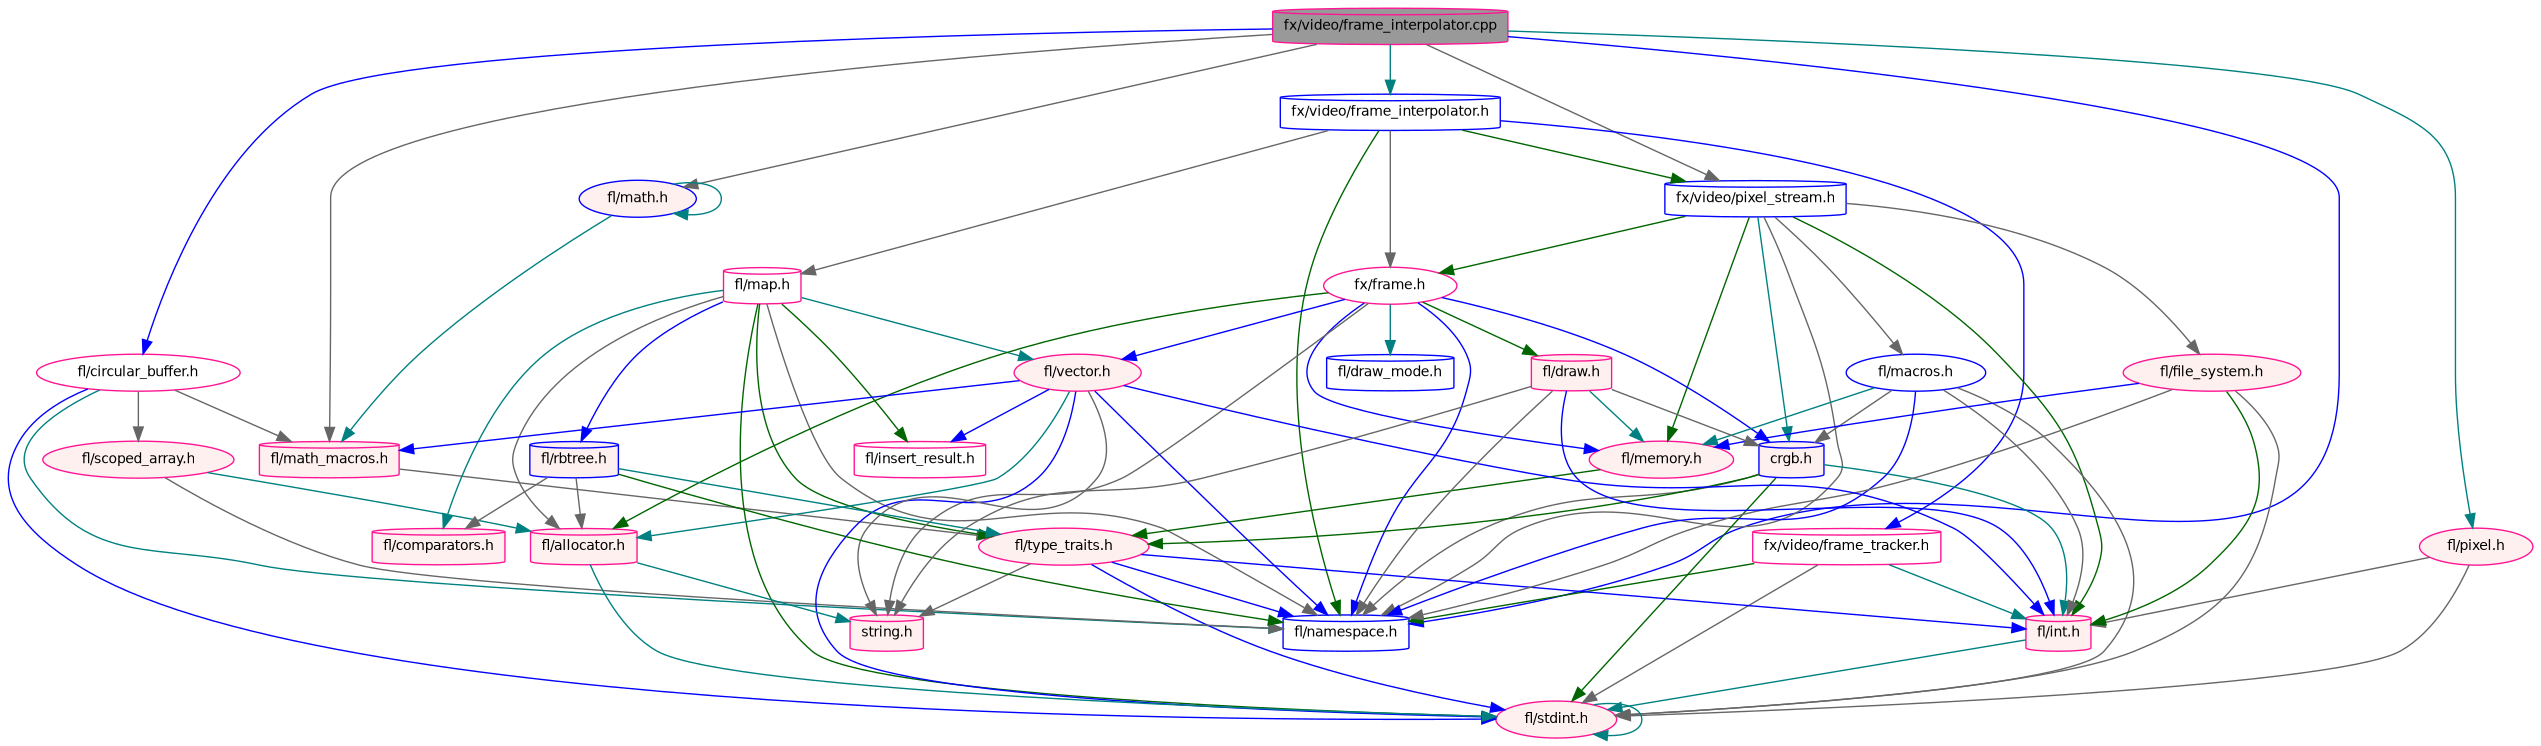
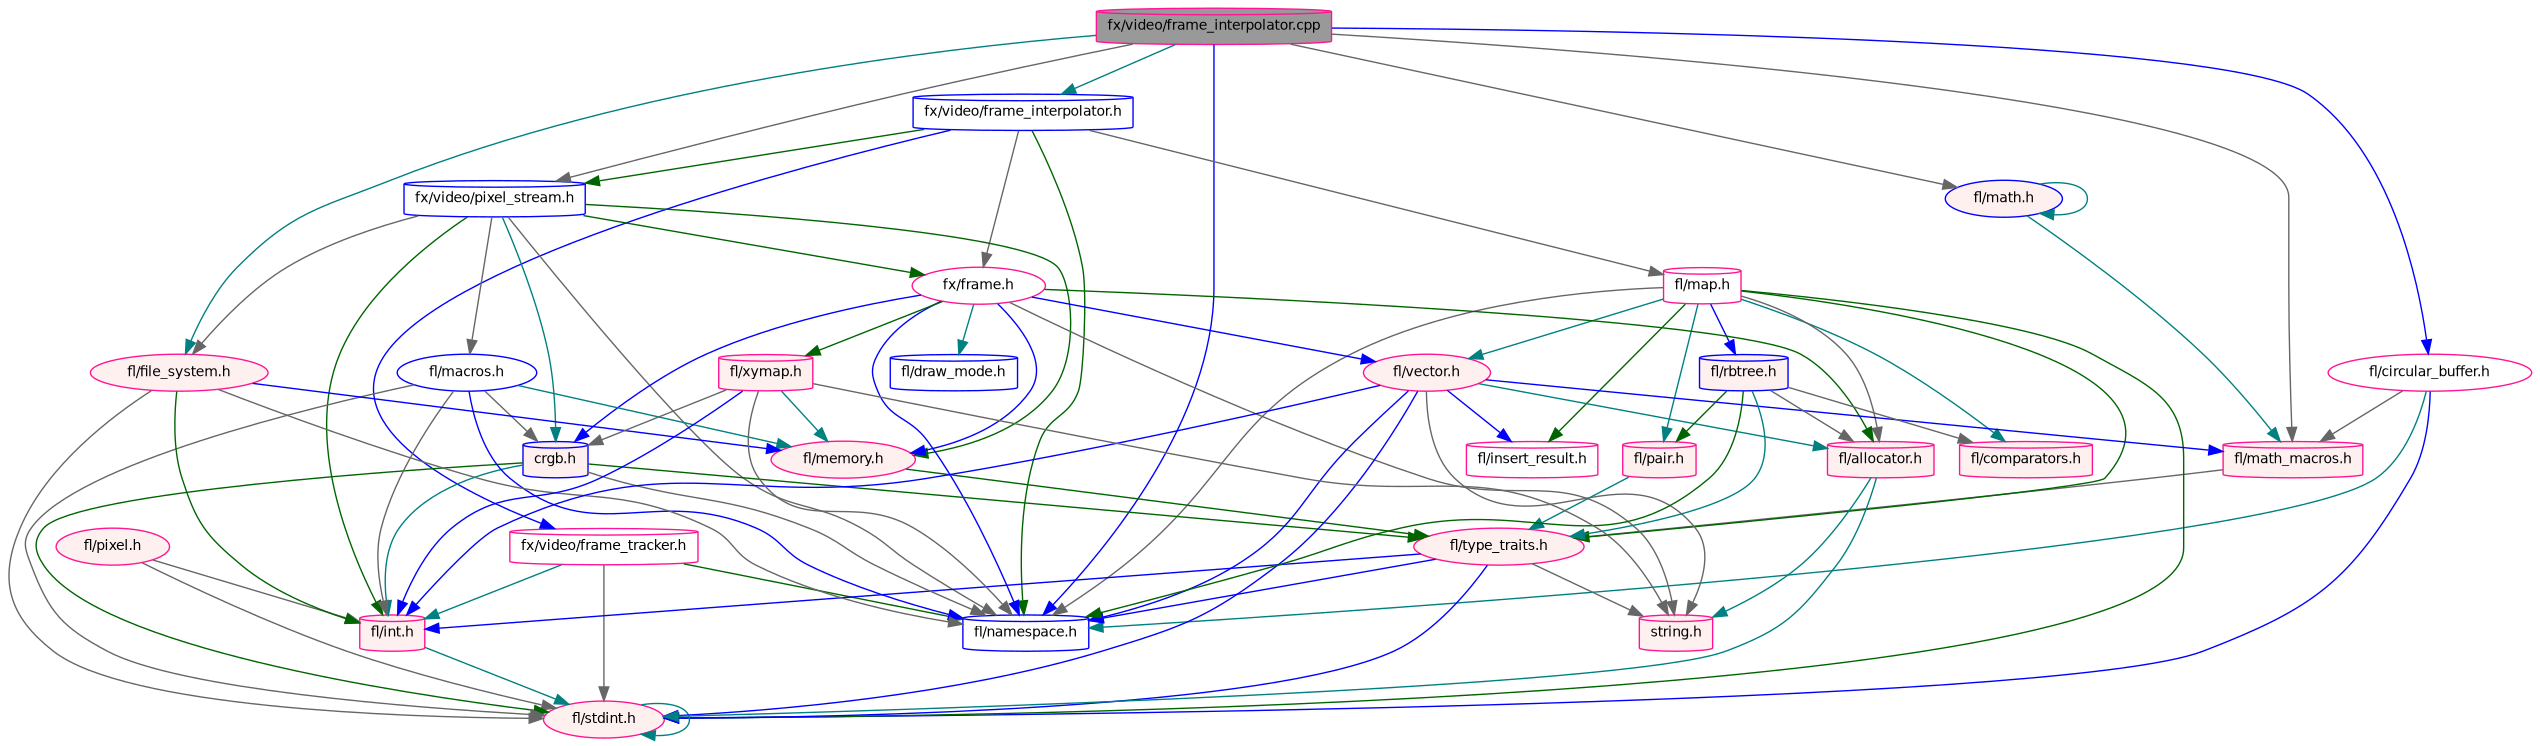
(2169, 65) -> (608, 113)
(1571, 373) -> (766, 373)
(138, 460) -> none
none -> (1659, 460)
